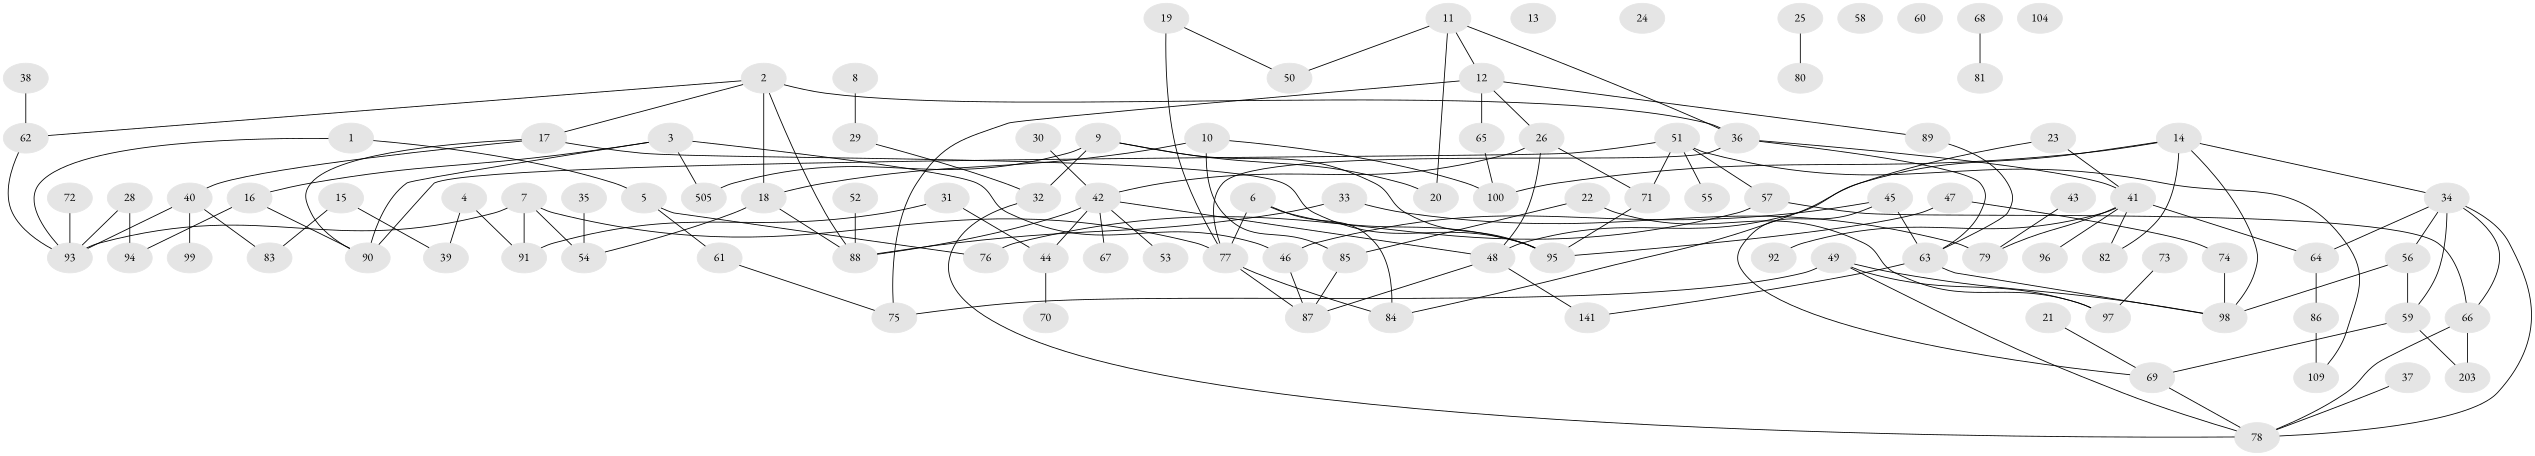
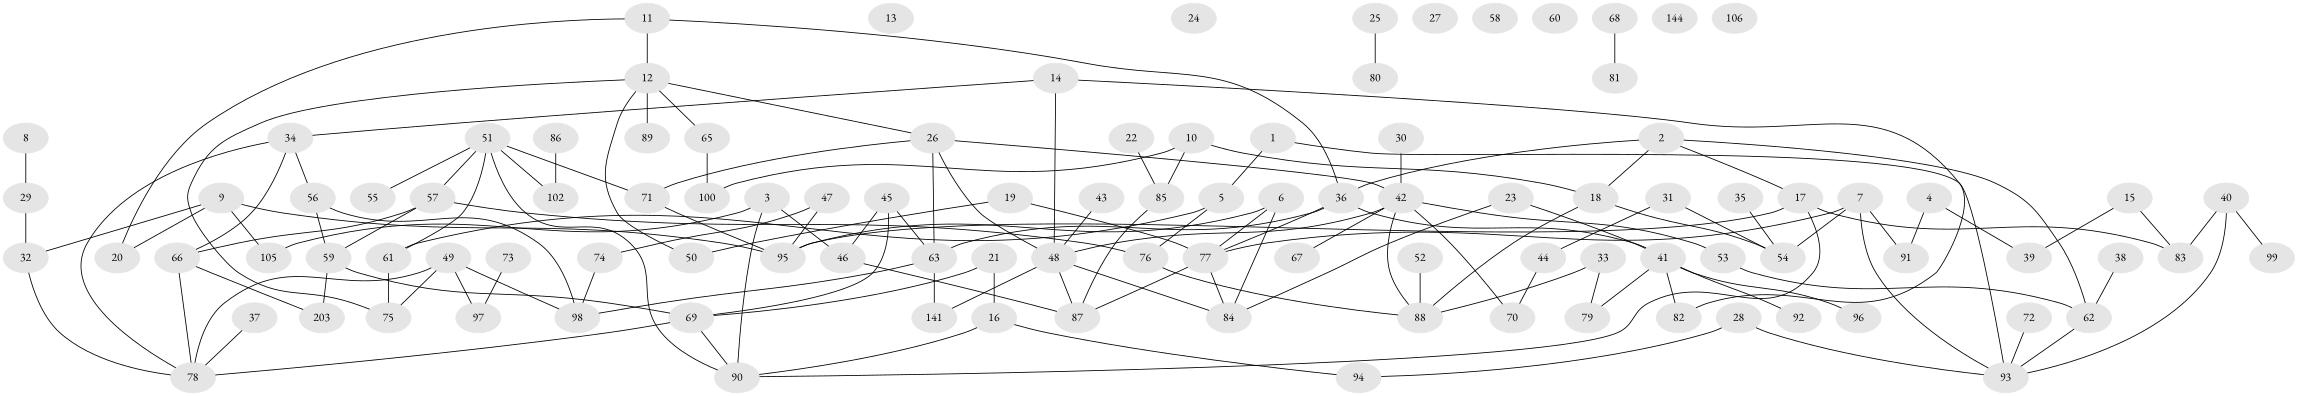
none -> (1435, 18)
none -> (1735, 18)
(2040, 18) -> (1675, 18)
(1369, 48) -> (607, 188)
(332, 163) -> (1990, 228)
(459, 165) -> (994, 282)
(1836, 165) -> none
(807, 178) -> (1285, 299)
(704, 198) -> (269, 258)
(2012, 199) -> (933, 198)
none -> (464, 211)
(782, 222) -> (1723, 227)
(2248, 226) -> none
(1072, 228) -> (1461, 255)
(2022, 233) -> (1078, 228)
(1855, 239) -> none
(2316, 258) -> none
(2441, 262) -> (368, 235)
none -> (1135, 286)
none -> (1898, 288)
none -> (714, 348)
(2316, 378) -> (556, 198)
